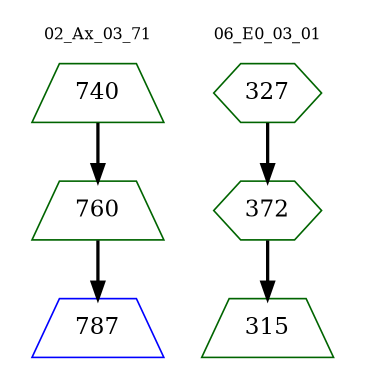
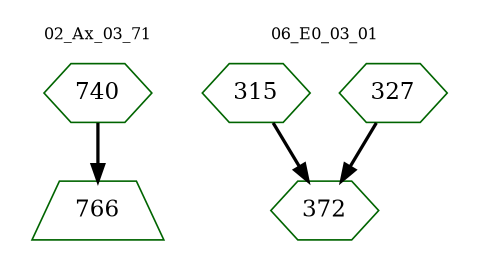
(98, 93) -> (98, 93)
(98, 211) -> (98, 211)
(268, 261) -> (286, 145)
(98, 328) -> none
(268, 328) -> (256, 93)
